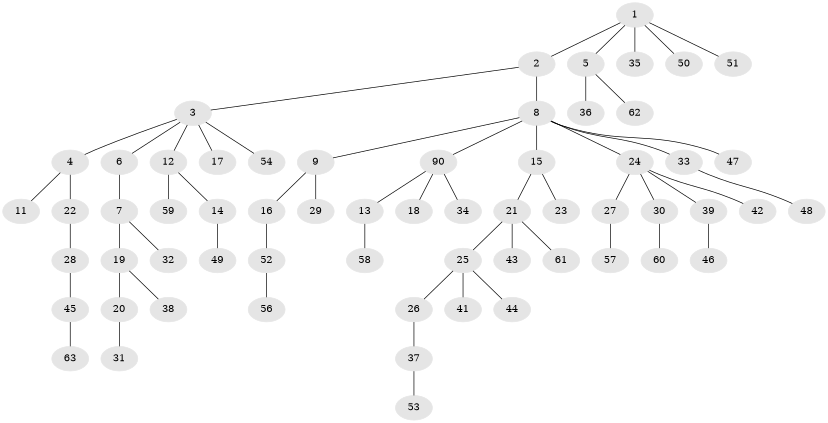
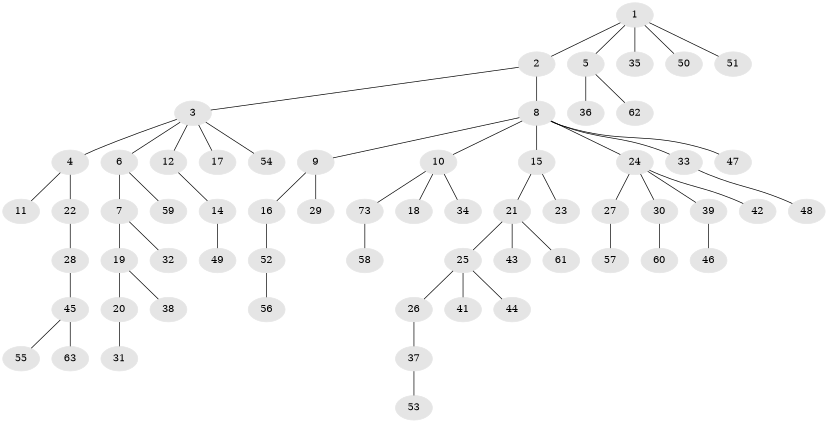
(438, 162) -> (438, 162)
(168, 187) -> (144, 187)
(365, 211) -> (365, 211)
none -> (21, 359)
